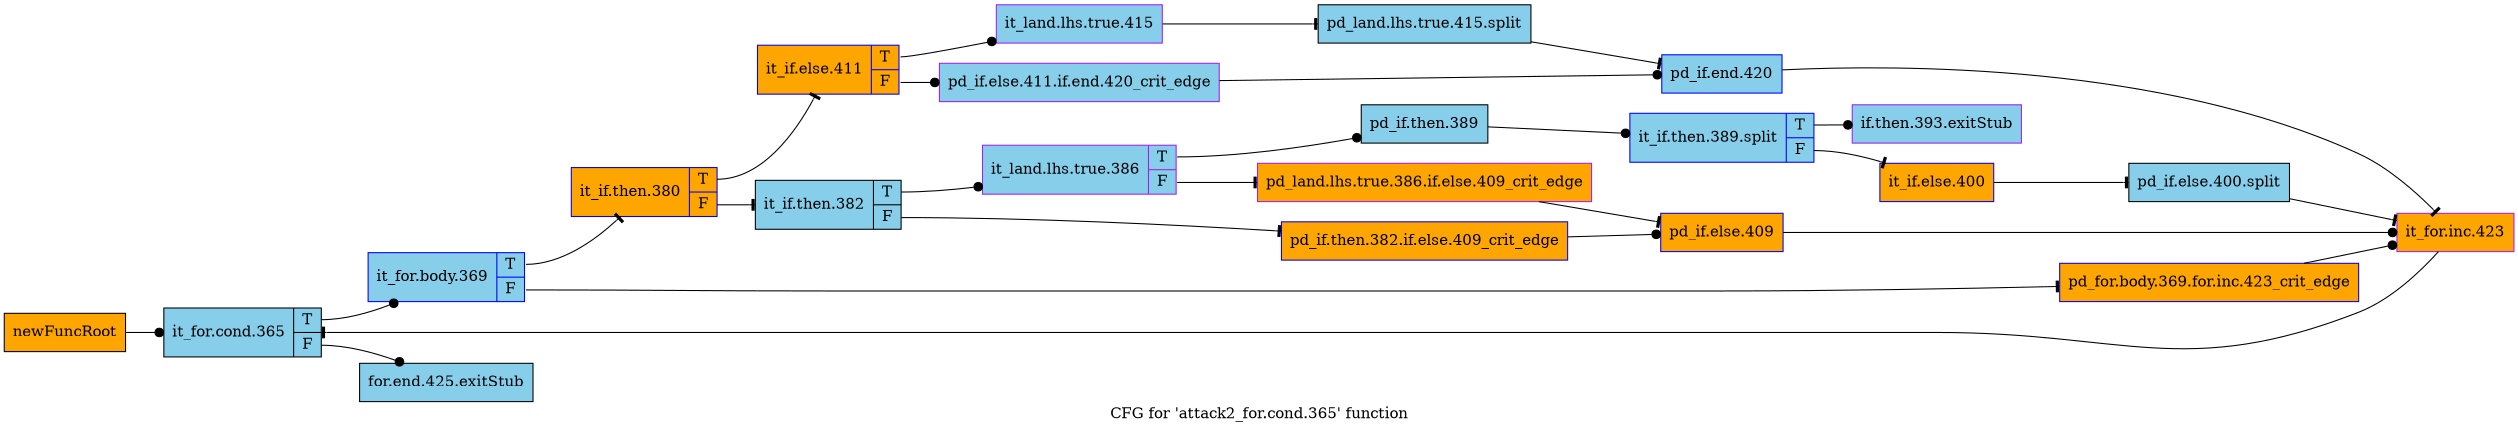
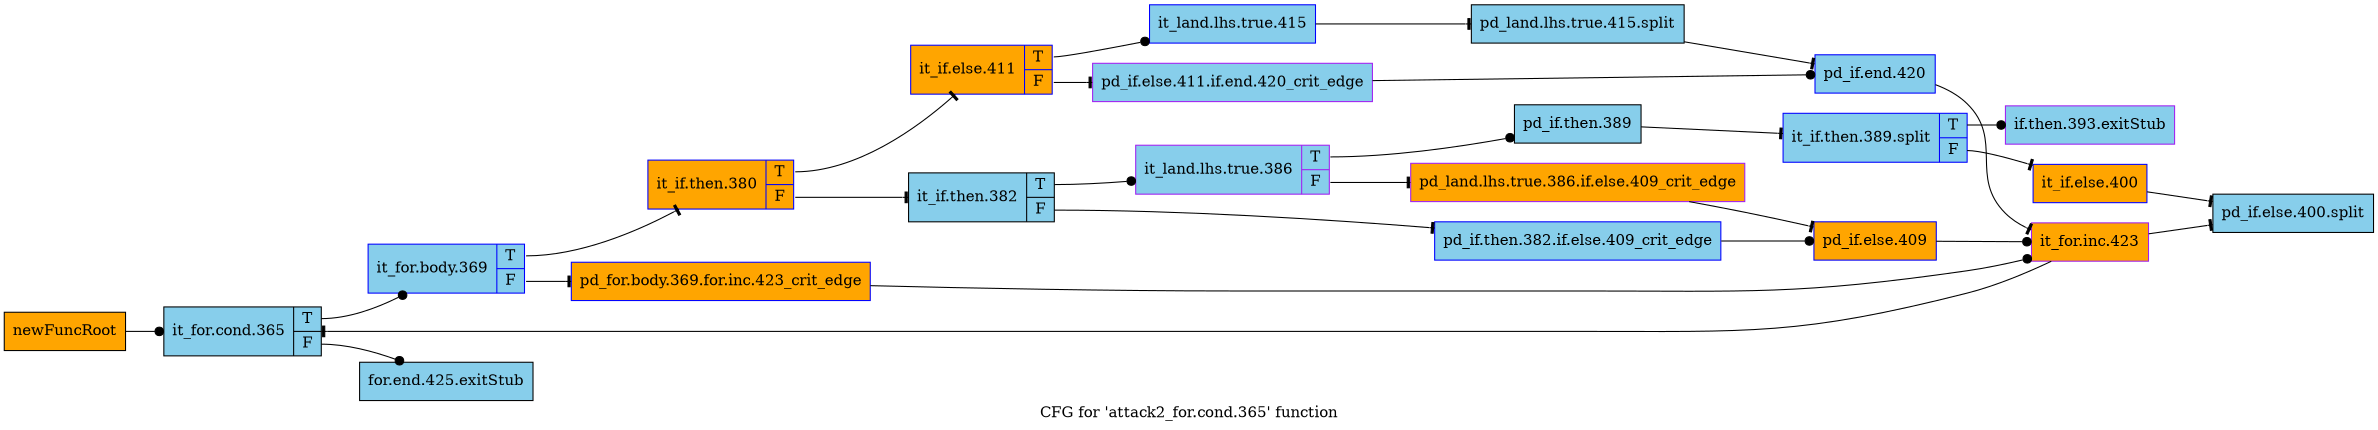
(1079, 24) -> (1233, 24)
(916, 82) -> (1070, 82)
(1554, 130) -> (1709, 130)
(2340, 209) -> (2178, 230)
(1425, 241) -> (1578, 241)
